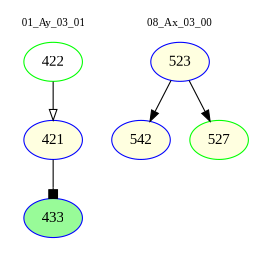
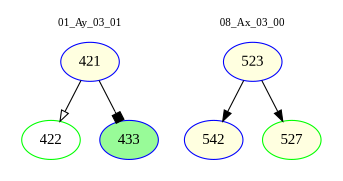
(53, 96) -> (73, 96)
